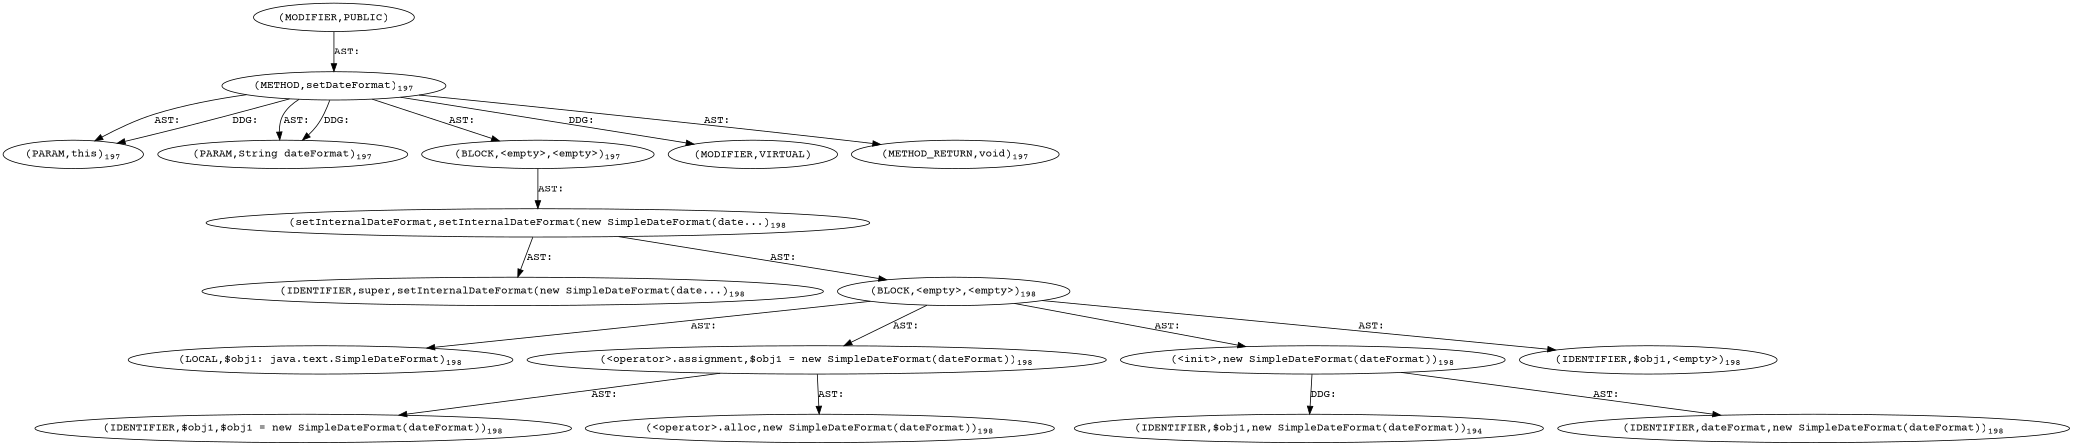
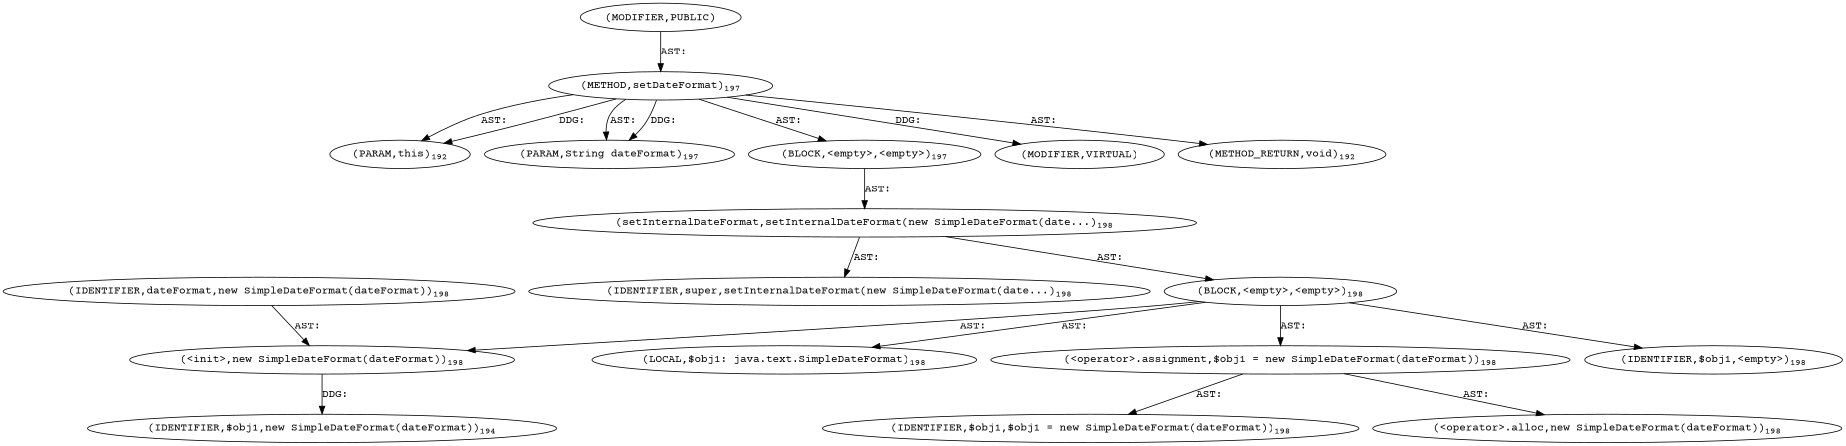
(113, 153) -> (439, 153)
(1021, 153) -> (1347, 153)
(1557, 393) -> (288, 323)
